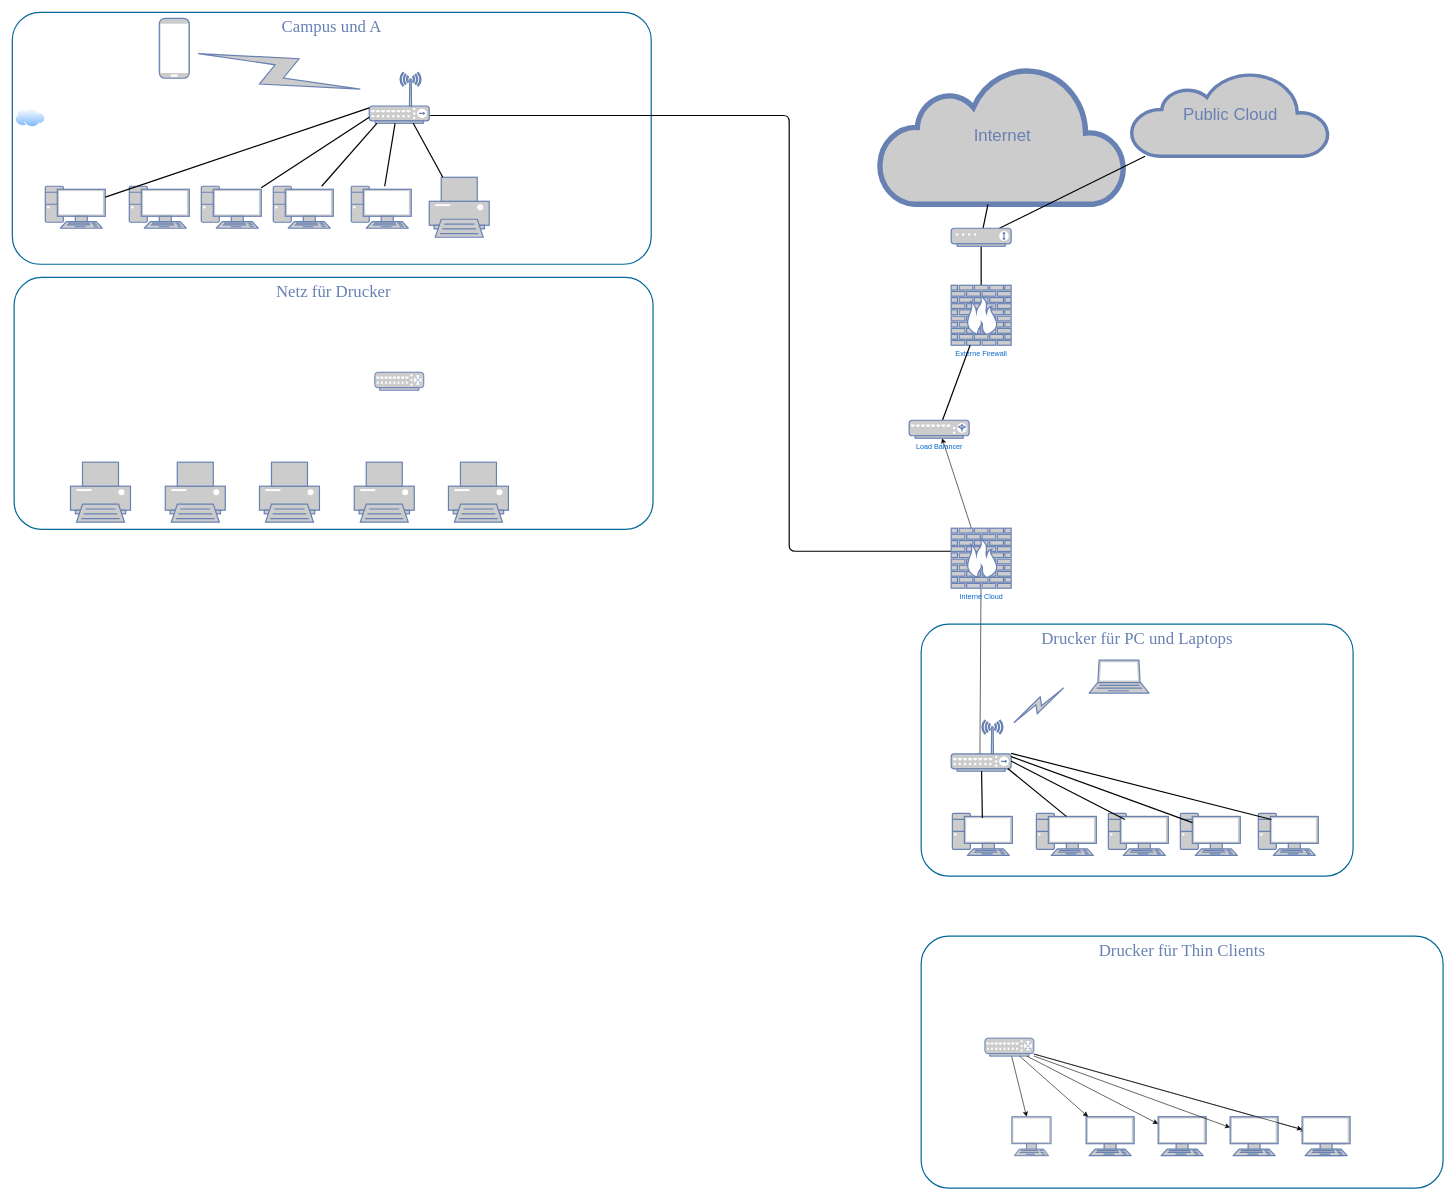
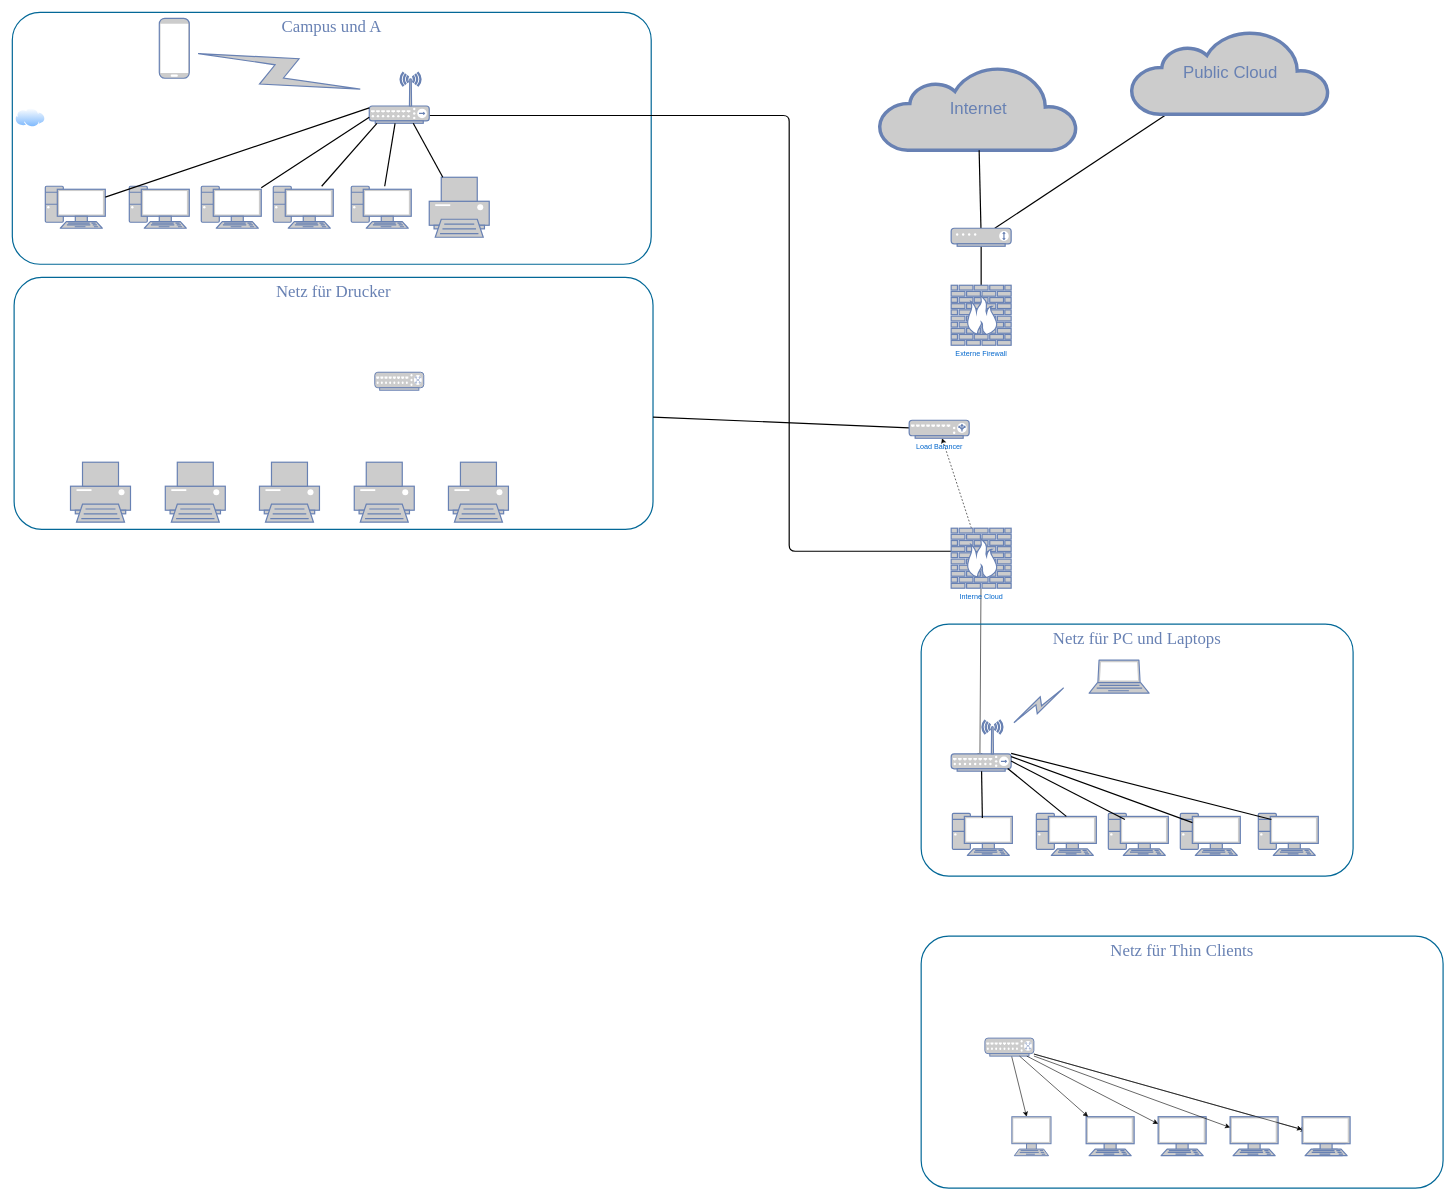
(1230, 114) -> (1230, 72)
(1002, 135) -> (978, 108)
(956, 383) -> (781, 423)
(957, 485) -> (957, 485)
(1137, 639) -> (1137, 639)
(1182, 951) -> (1182, 951)
